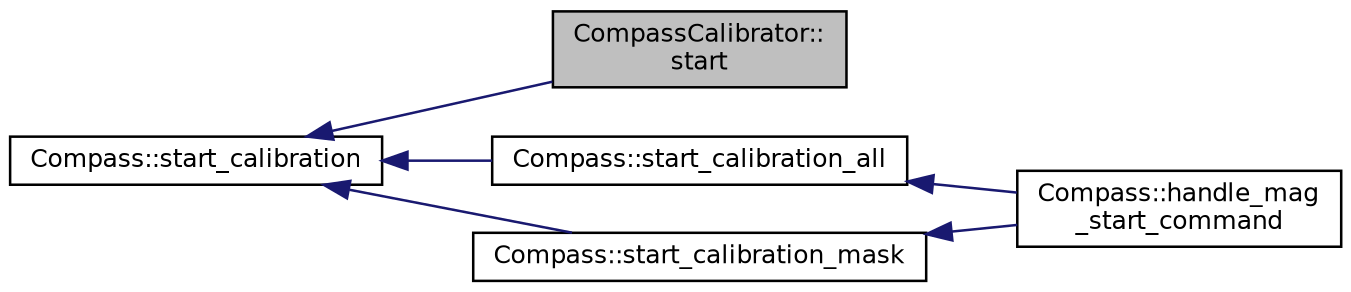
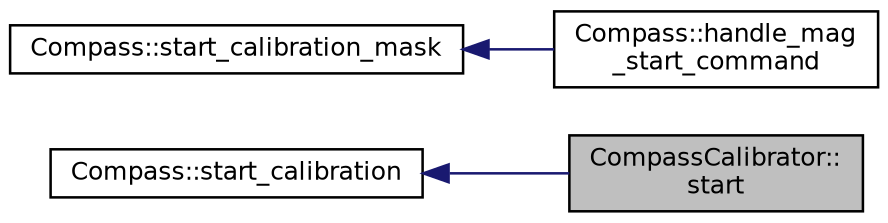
(700, 161) -> none
(461, 211) -> none
